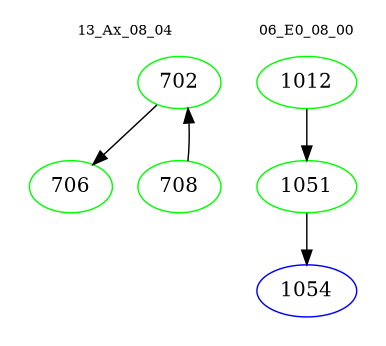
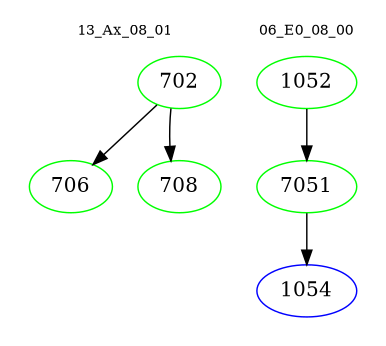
(125, 31) -> (125, 31)
(307, 82) -> (307, 82)
(189, 142) -> (170, 127)
(307, 187) -> (307, 187)
